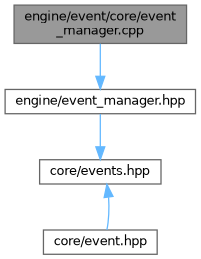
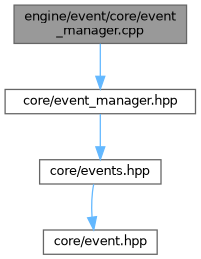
(100, 102) -> (100, 102)
(109, 214) -> (92, 201)
